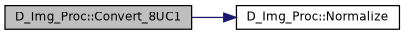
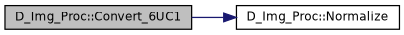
(98, 17) -> (98, 17)
